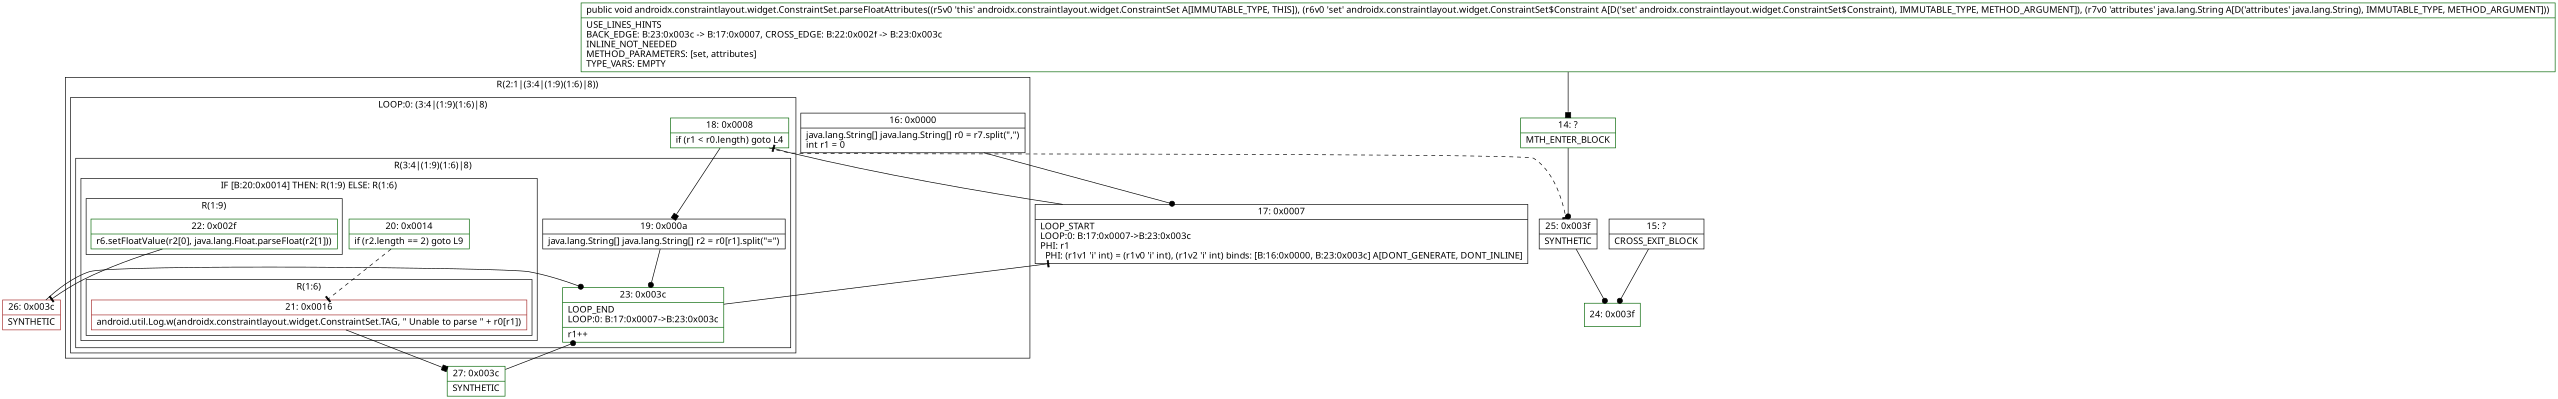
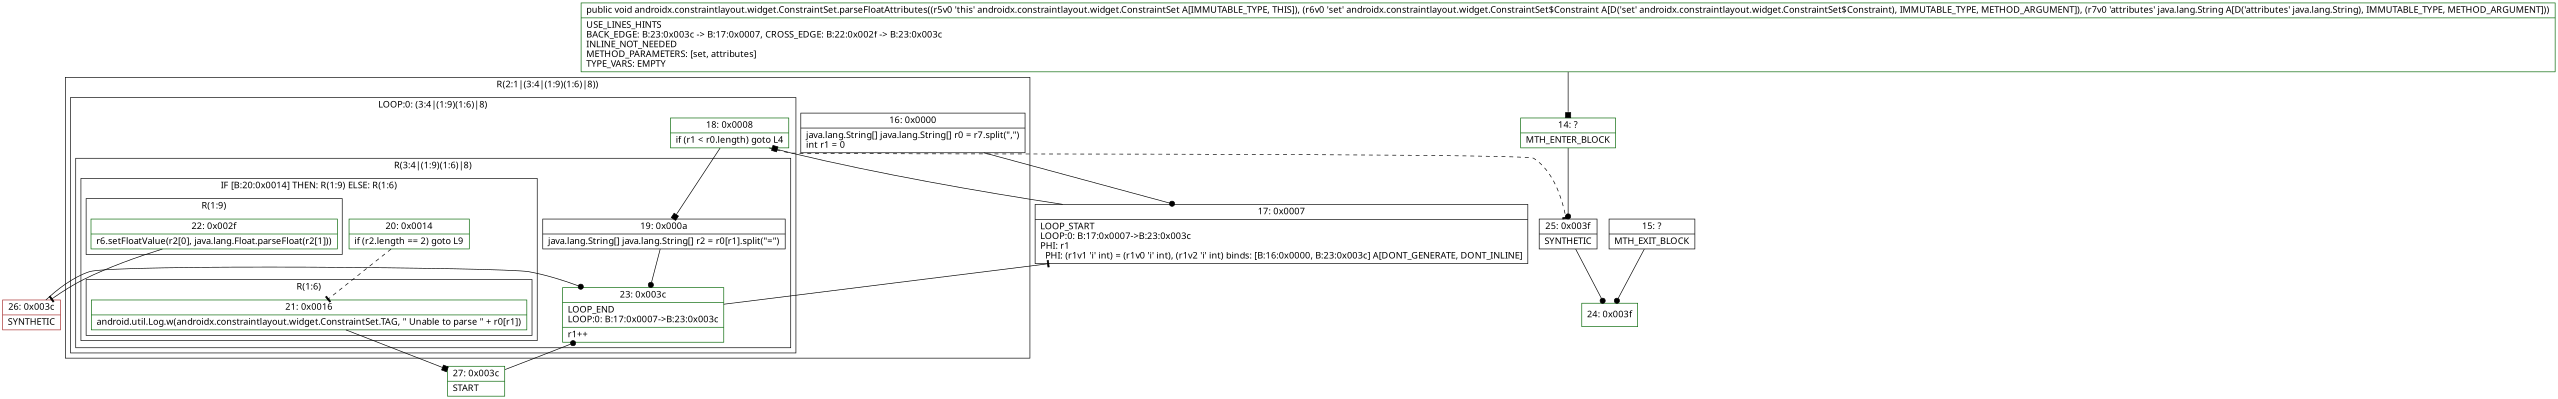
(918, 180) -> (920, 180)
(1657, 241) -> (1652, 241)
(309, 315) -> (309, 315)
(476, 388) -> (466, 388)
